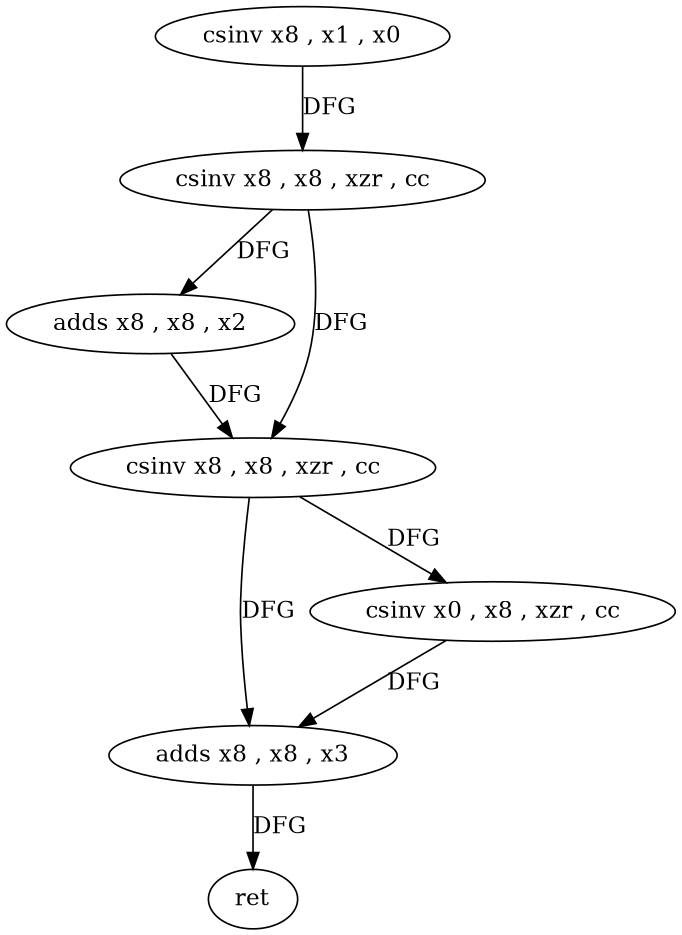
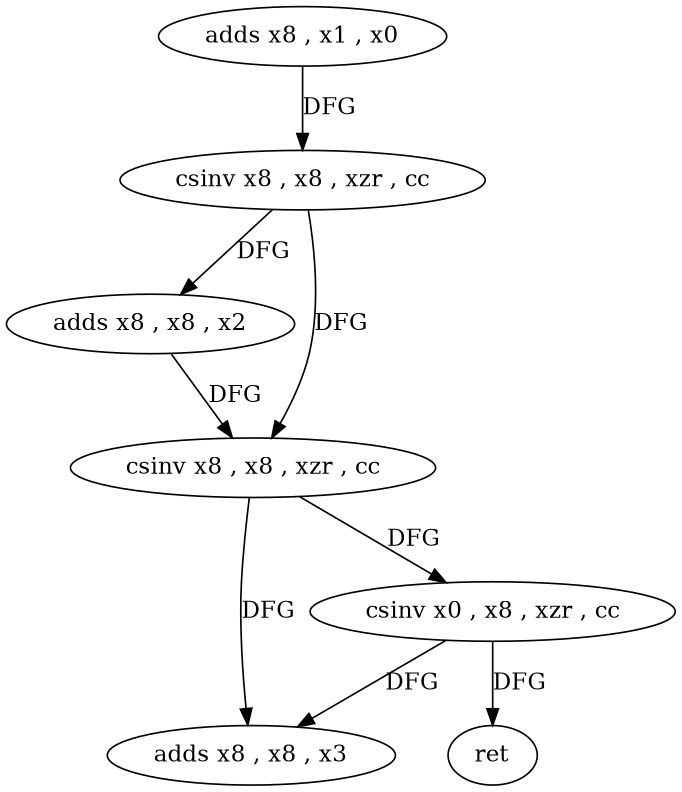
(303, 36) -> (303, 36)
(253, 819) -> (493, 675)
